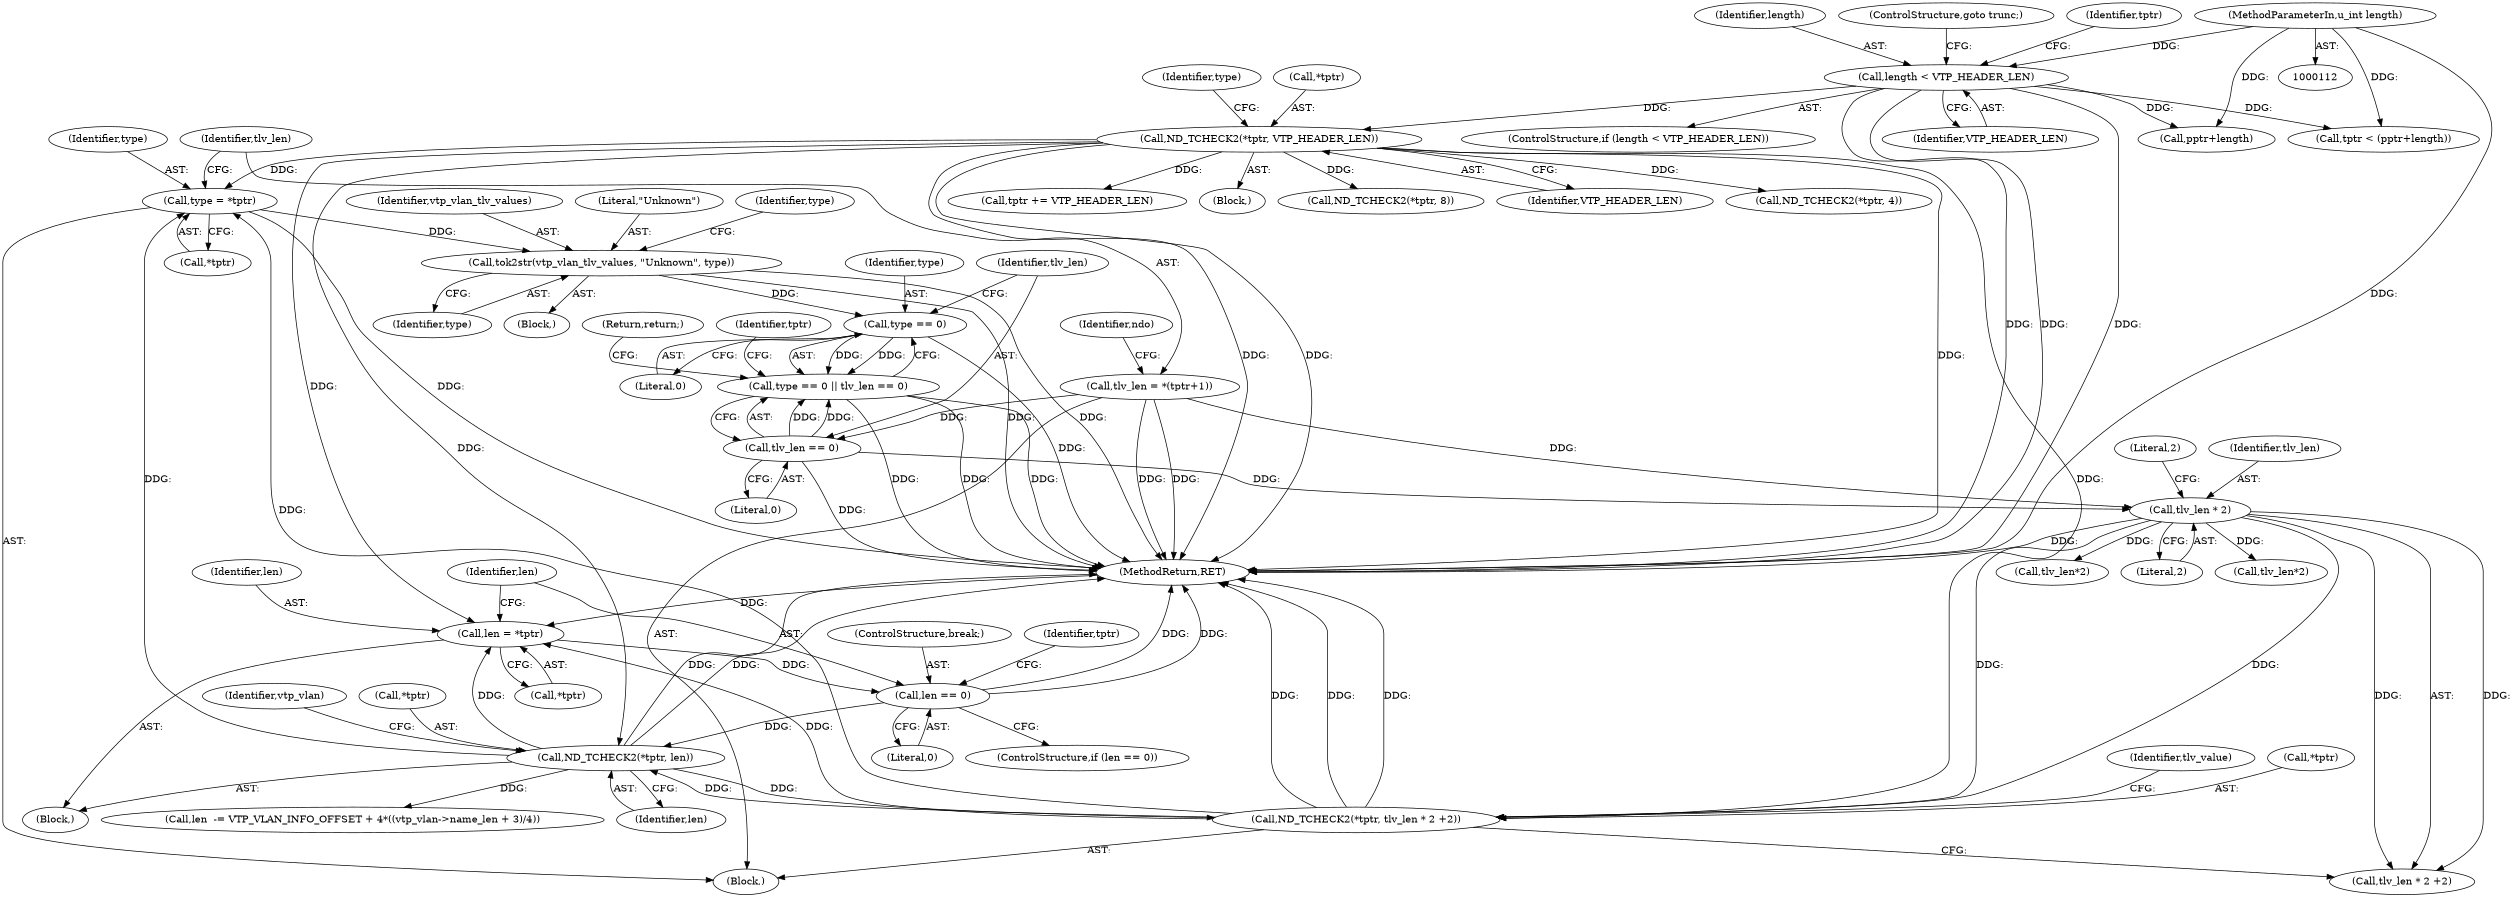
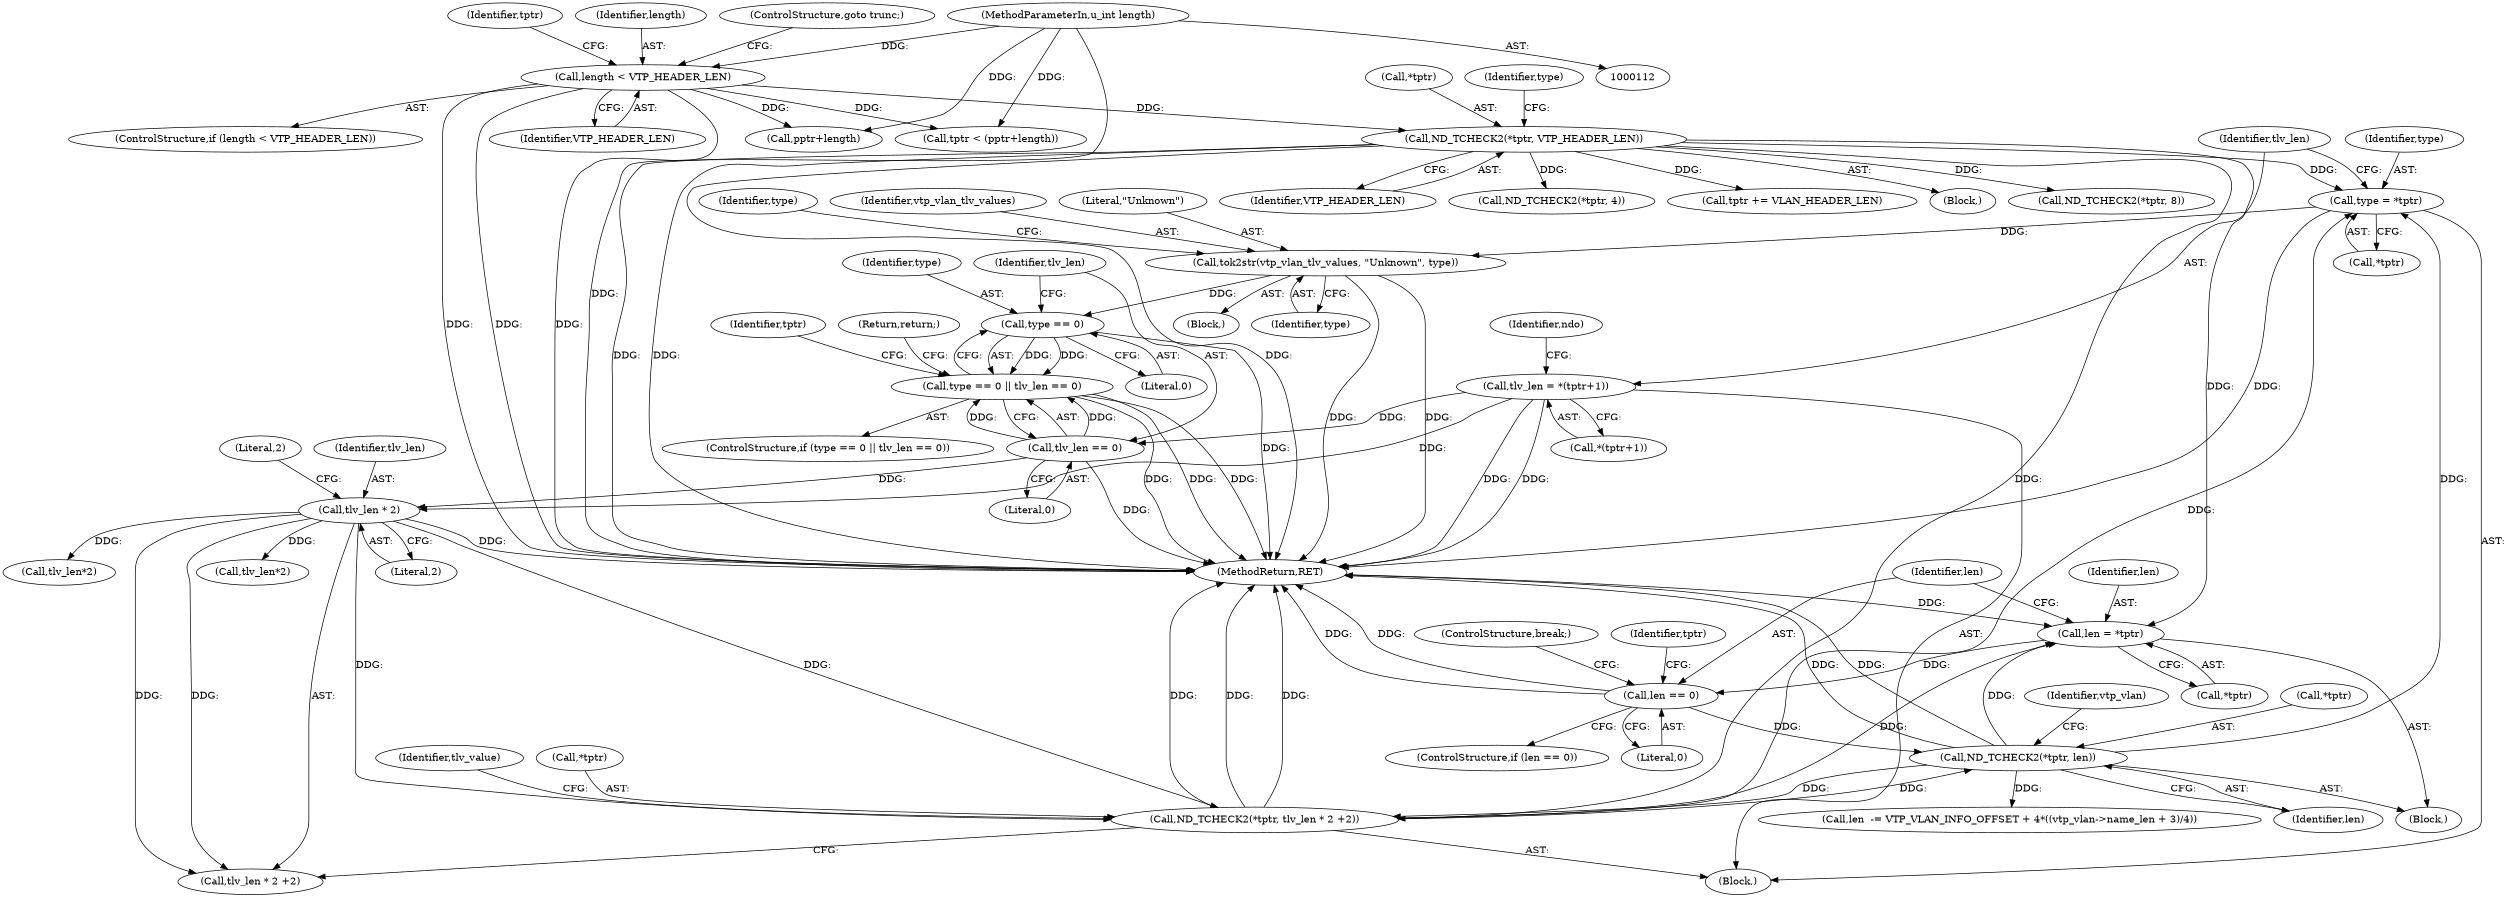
(380, 178) -> none
(1067, 201) -> (1792, 201)
none -> (828, 449)
none -> (1609, 449)
(940, 665) -> (1608, 665)
